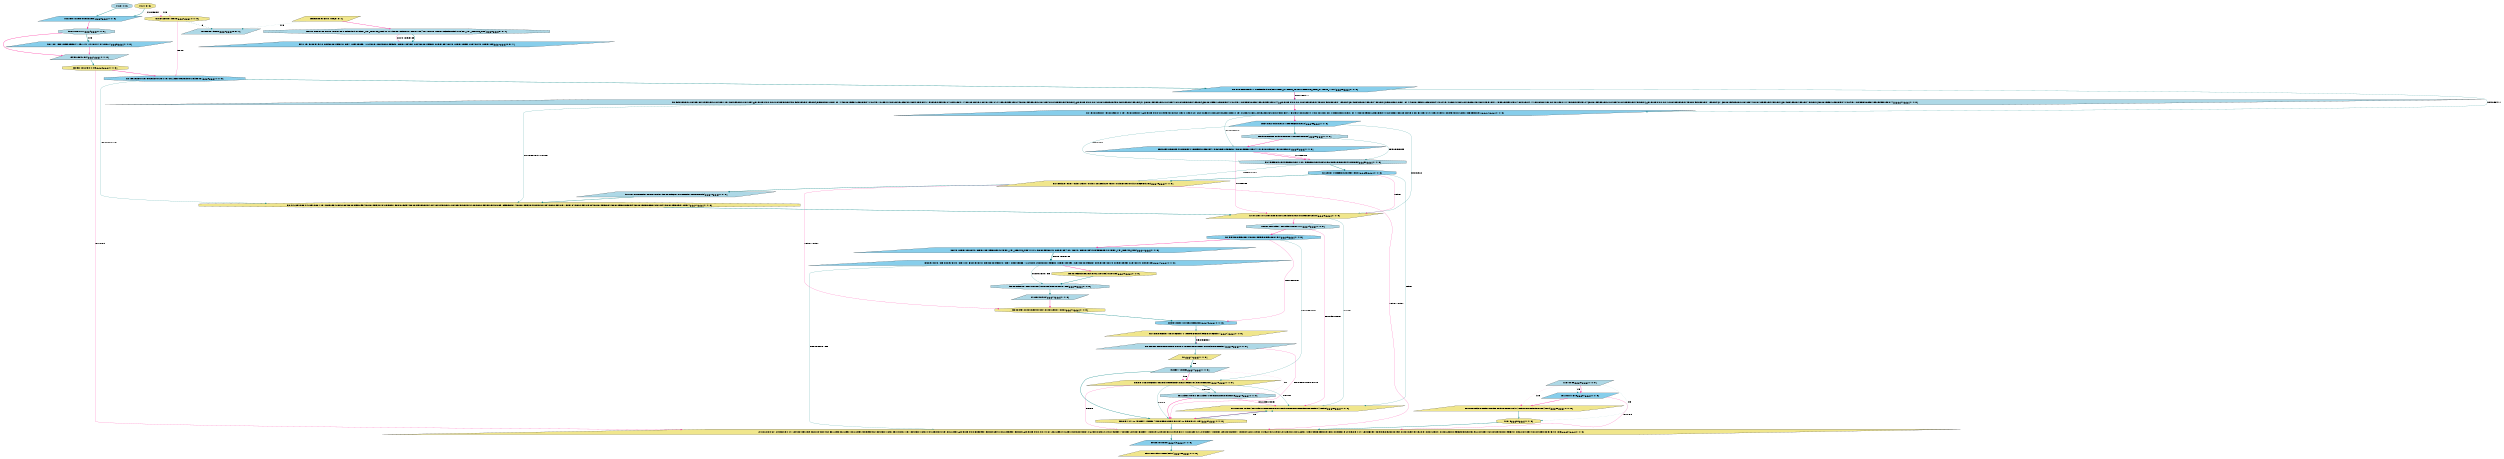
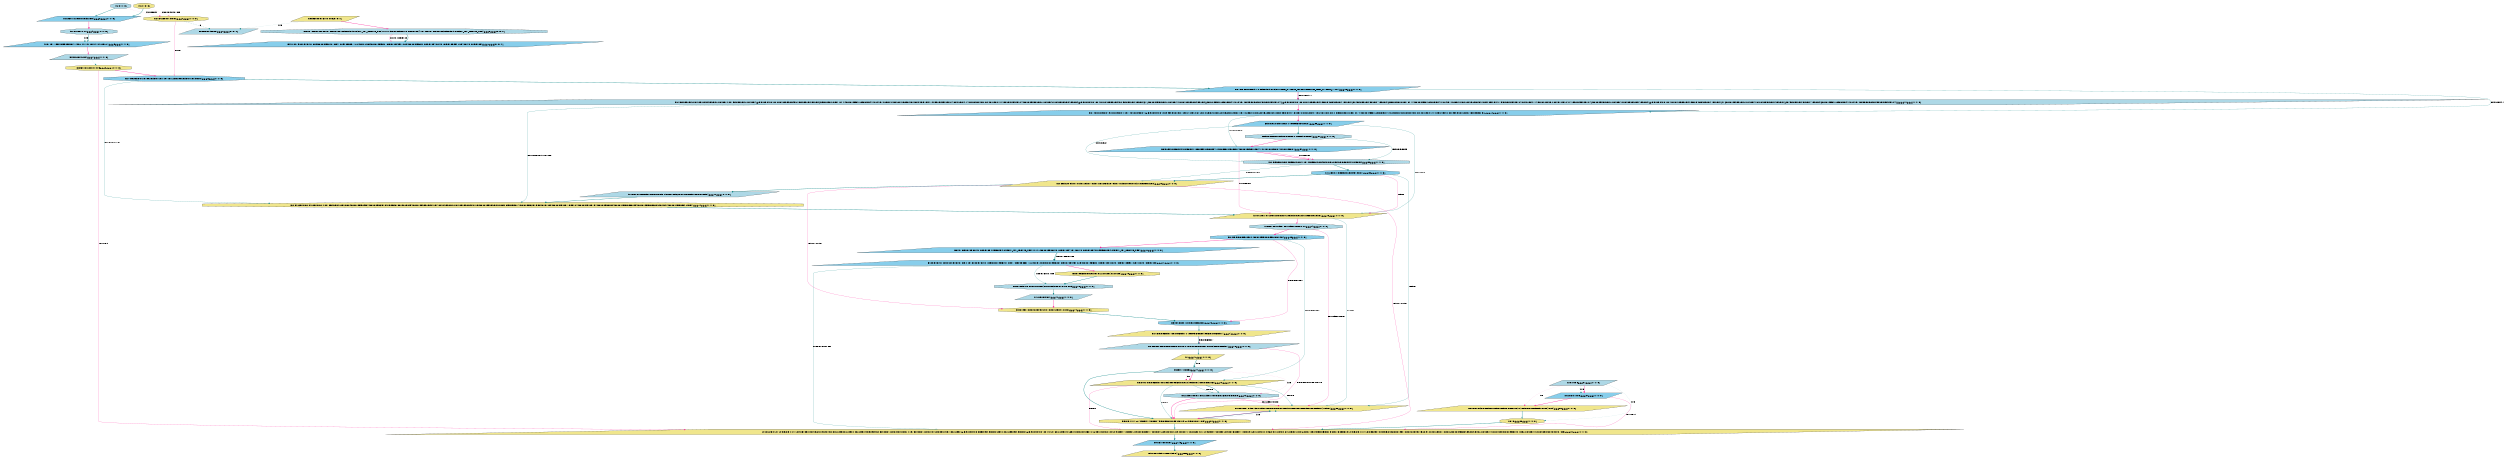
(165, 12) -> (171, 12)
(3, 44) -> none
(92, 62) -> (93, 62)
